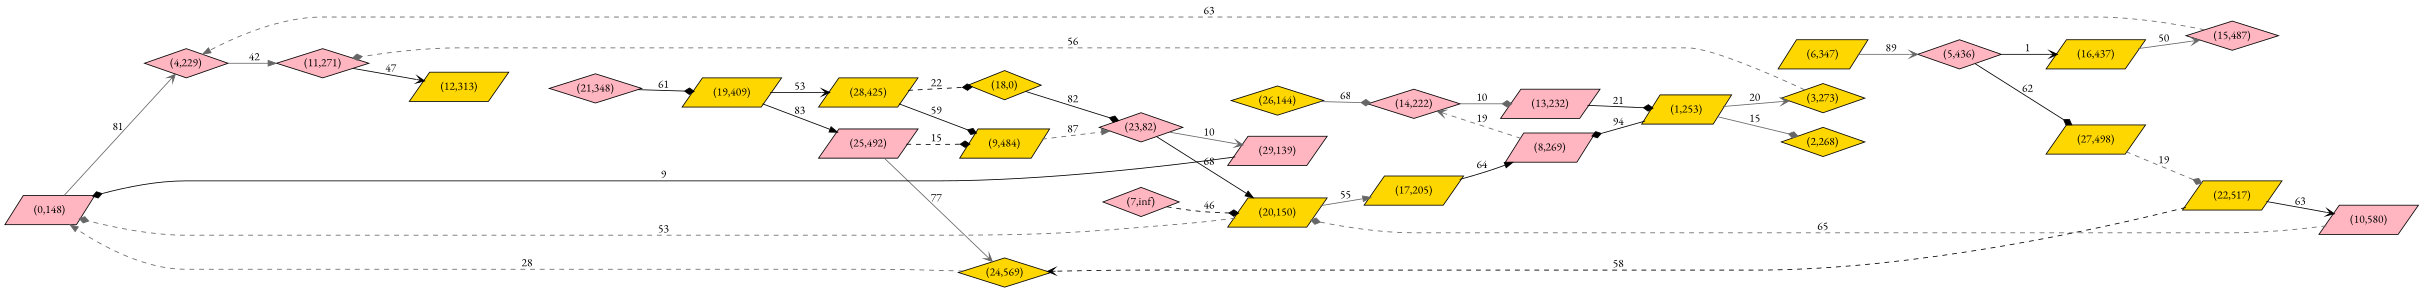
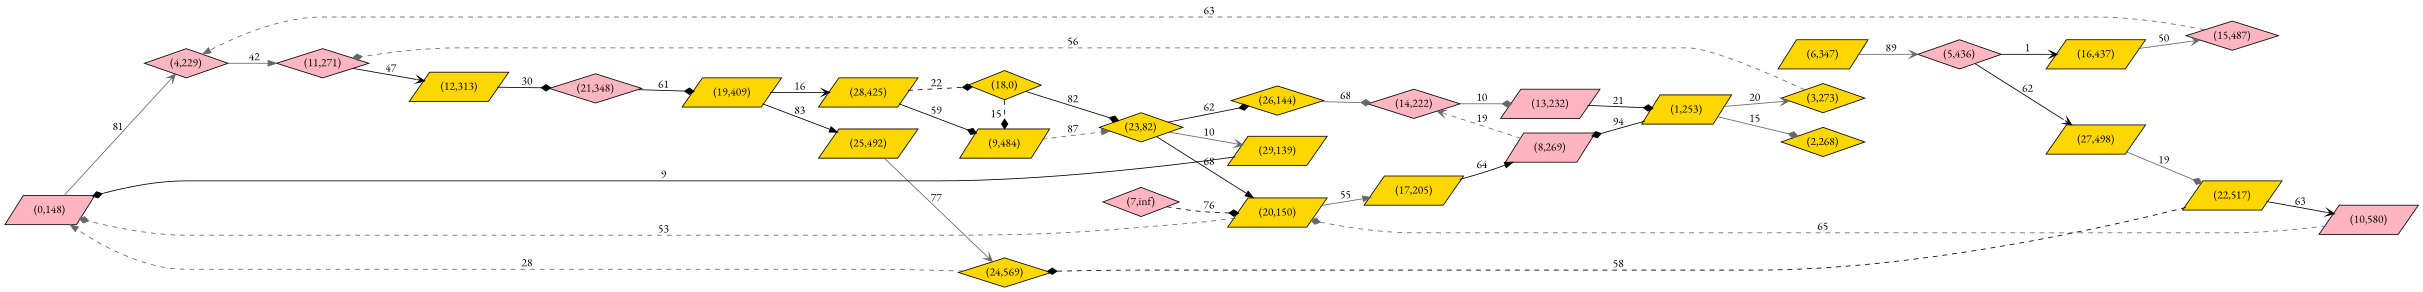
(800, 86) -> (800, 86)
none -> (519, 88)
(2019, 92) -> (2019, 92)
none -> (1204, 115)
(1141, 127) -> (1141, 127)
(868, 144) -> (868, 144)
(933, 144) -> (1005, 110)
(1277, 151) -> (1277, 151)
(2159, 166) -> (2159, 166)
(1209, 206) -> (1209, 206)
(1624, 270) -> (1624, 270)
